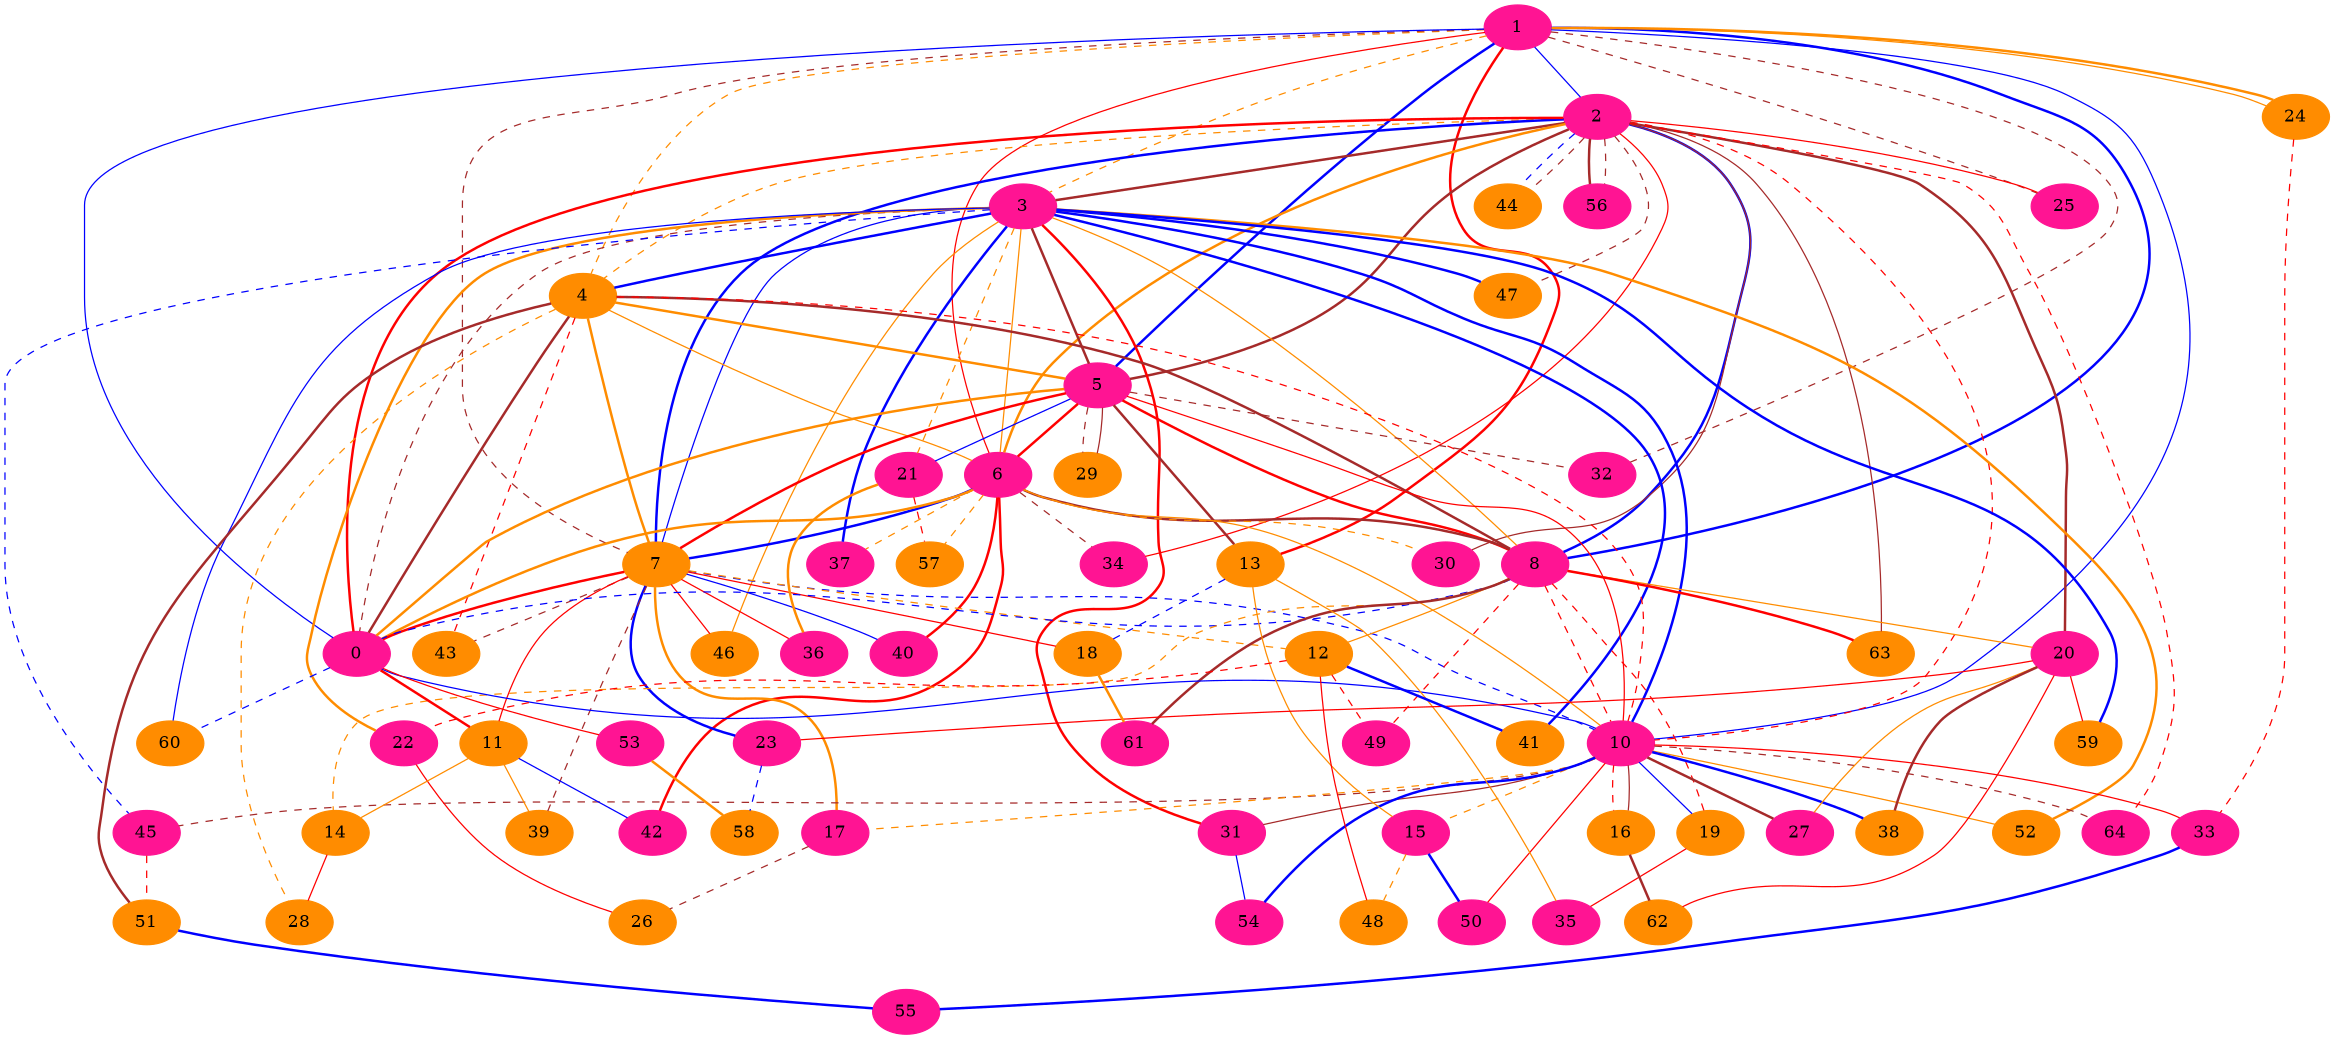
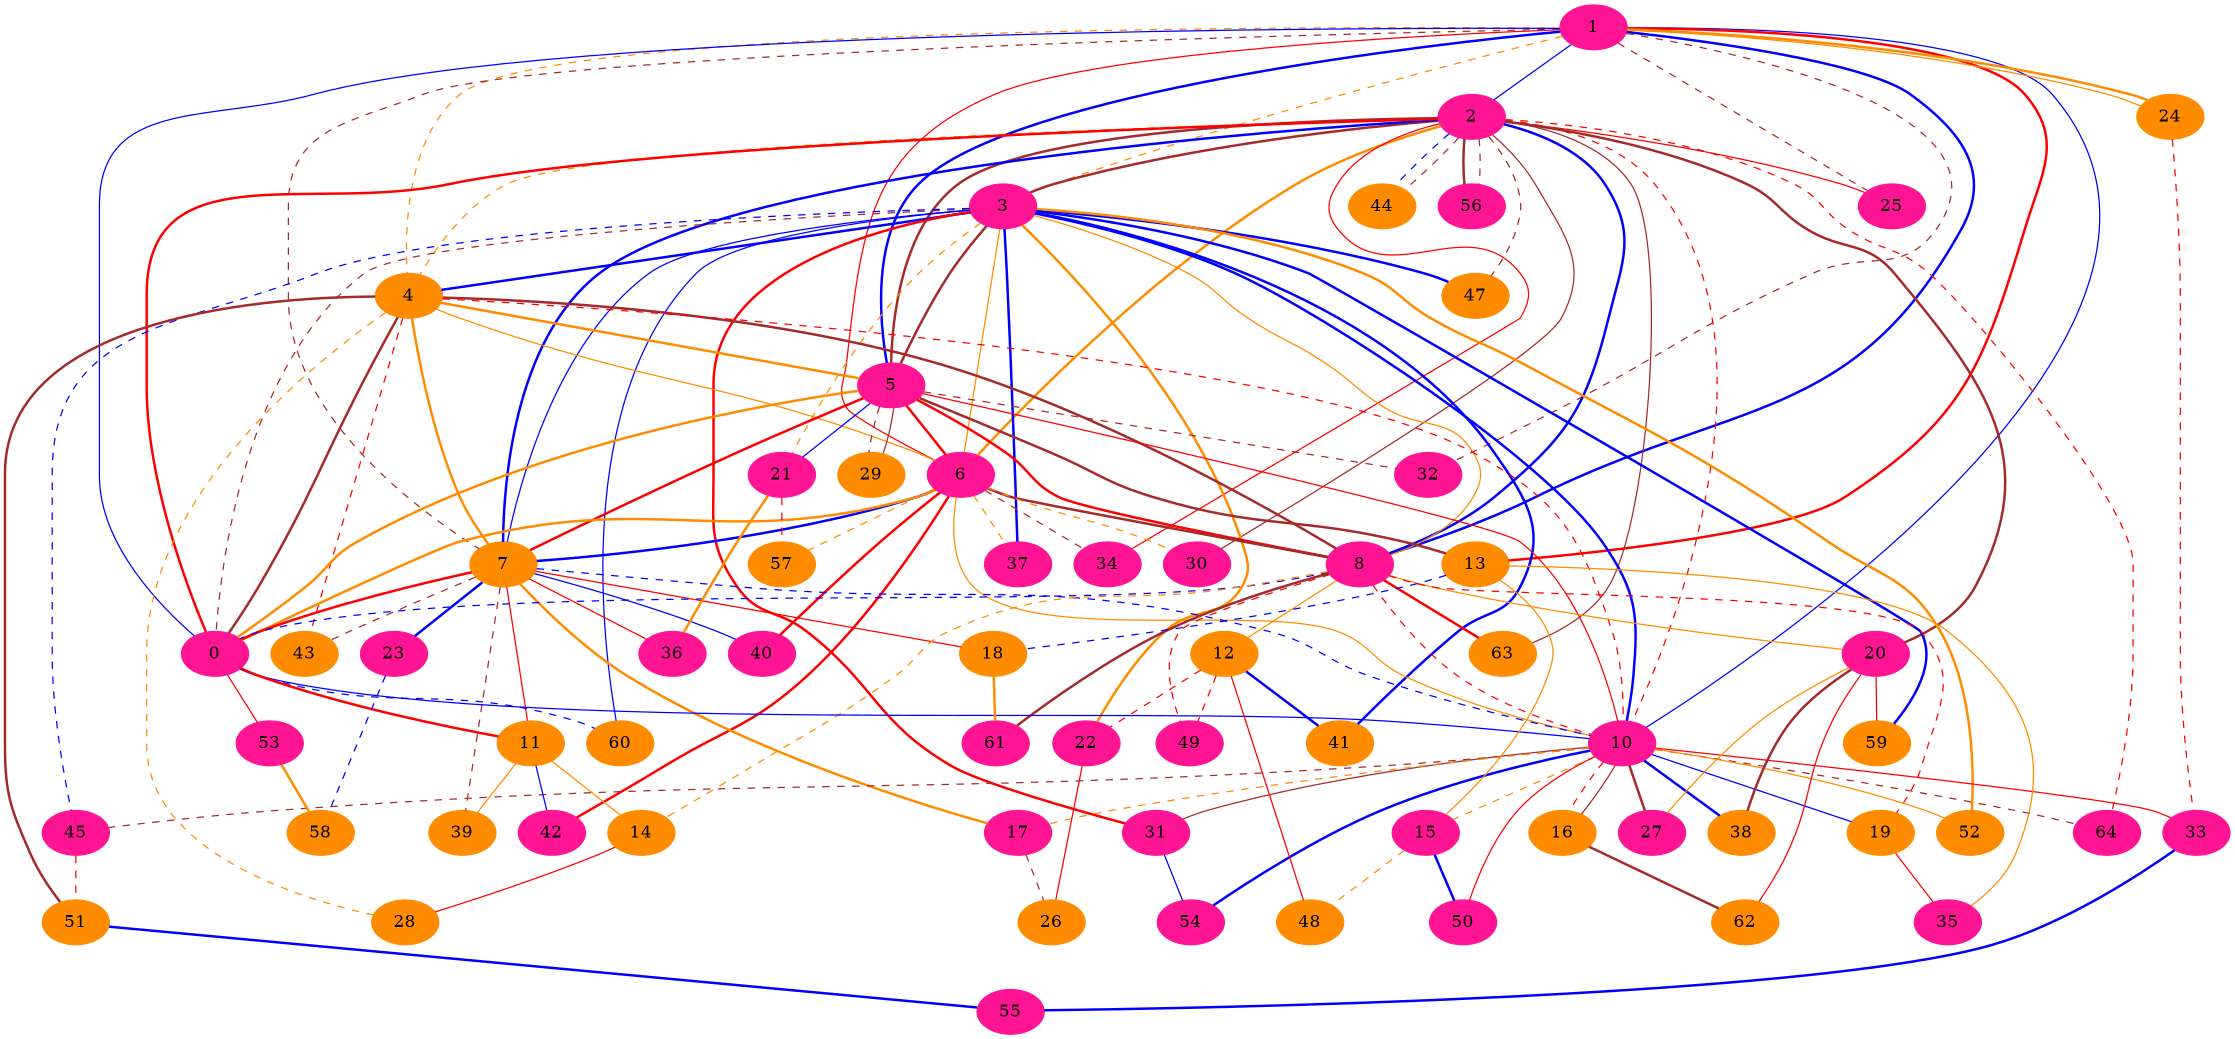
(987, 612) -> none
(725, 654) -> none
(1386, 708) -> none
